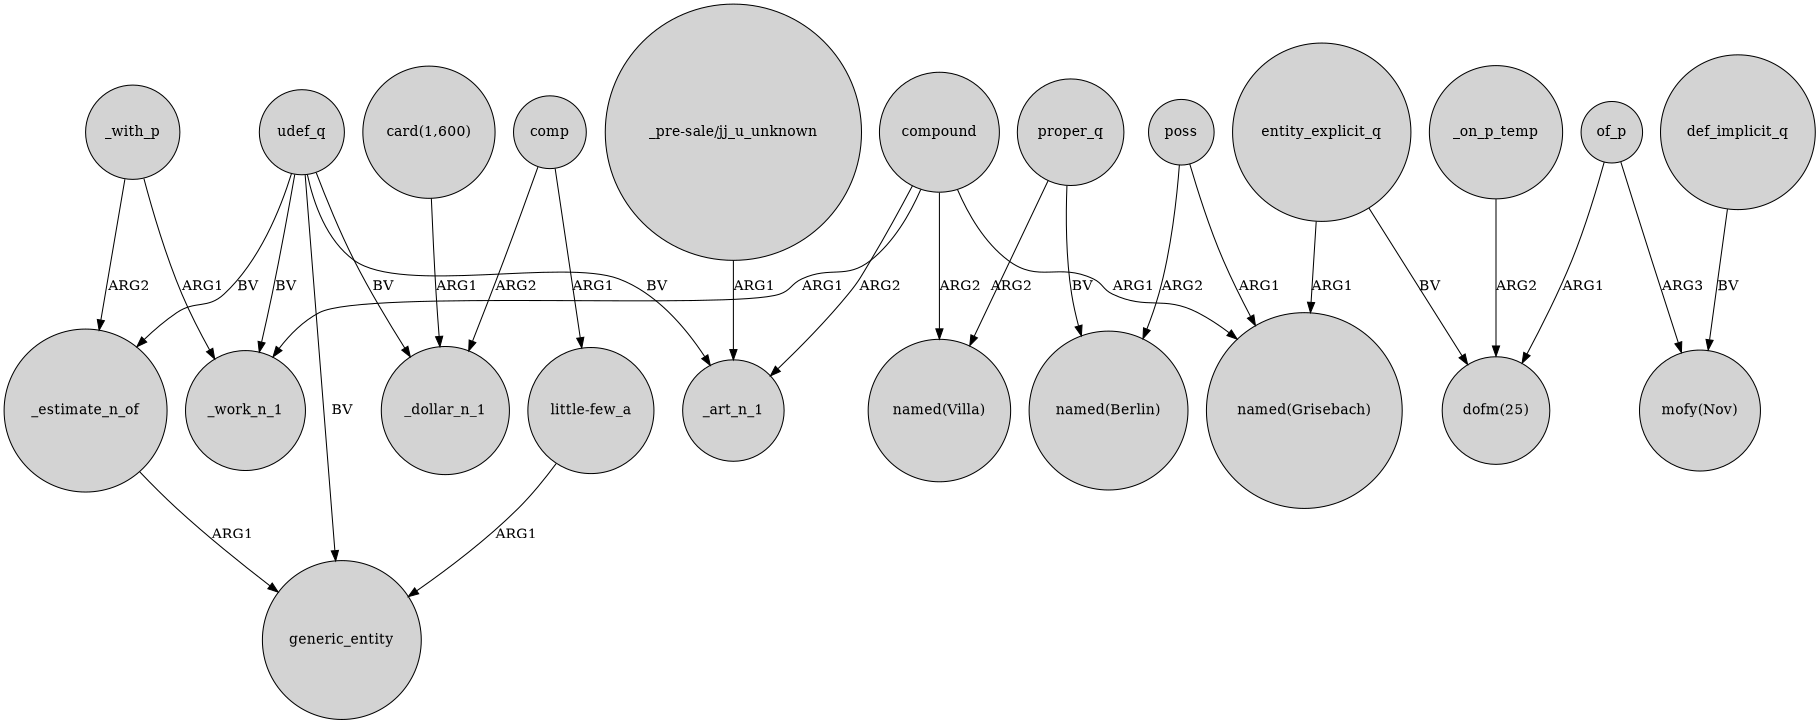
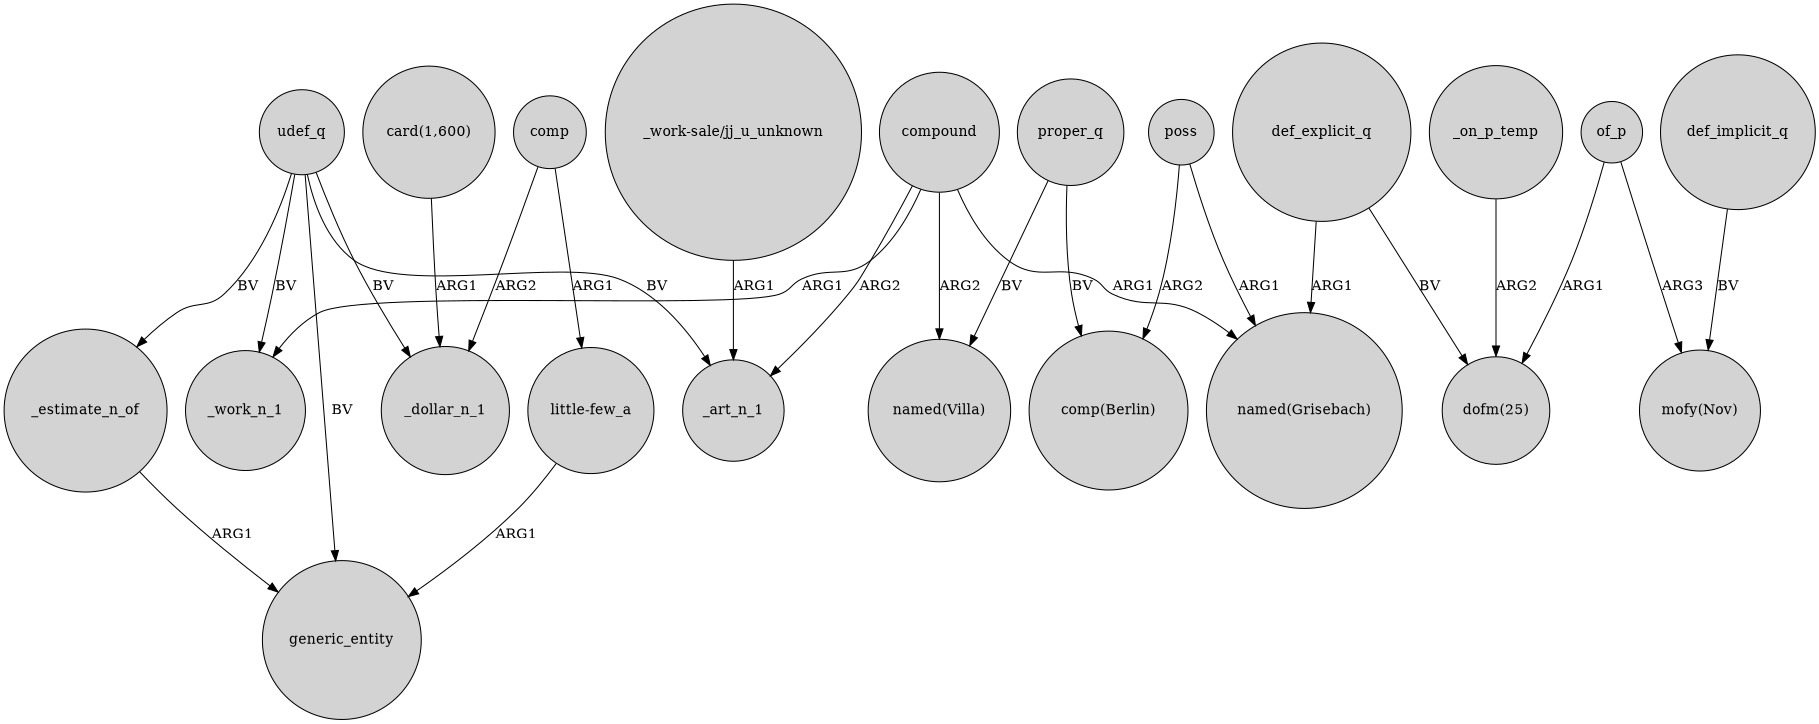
(133, 132) -> none
(733, 132) -> (733, 132)
(1322, 132) -> (1322, 132)
(1012, 286) -> (1012, 286)
(1109, 411) -> (1109, 411)
